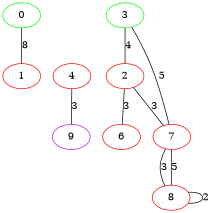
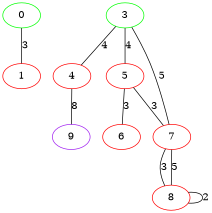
(25, 46) -> (25, 46)
none -> (99, 46)
(125, 76) -> (125, 76)
(75, 107) -> (75, 107)
